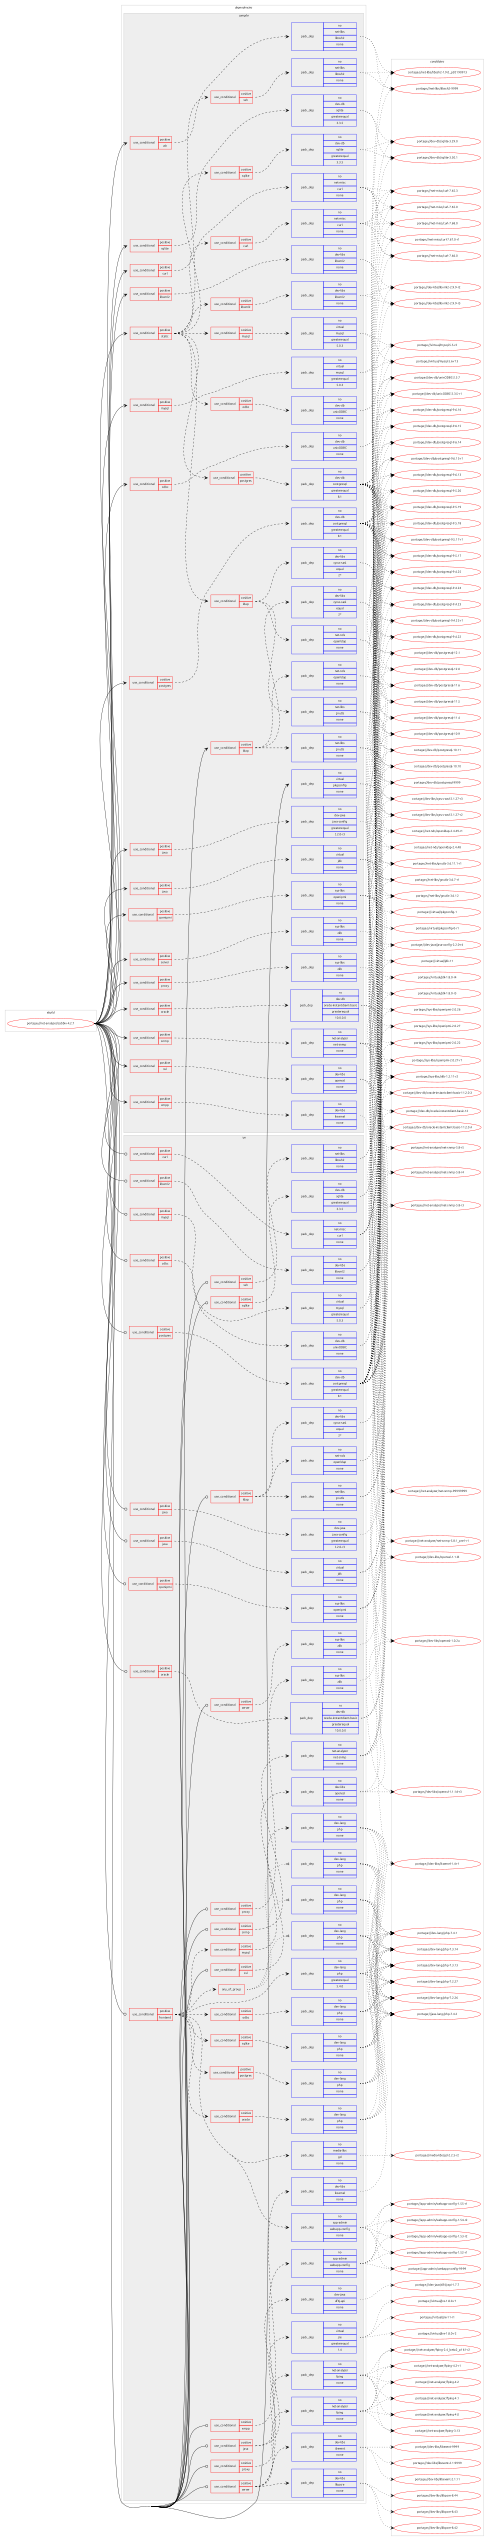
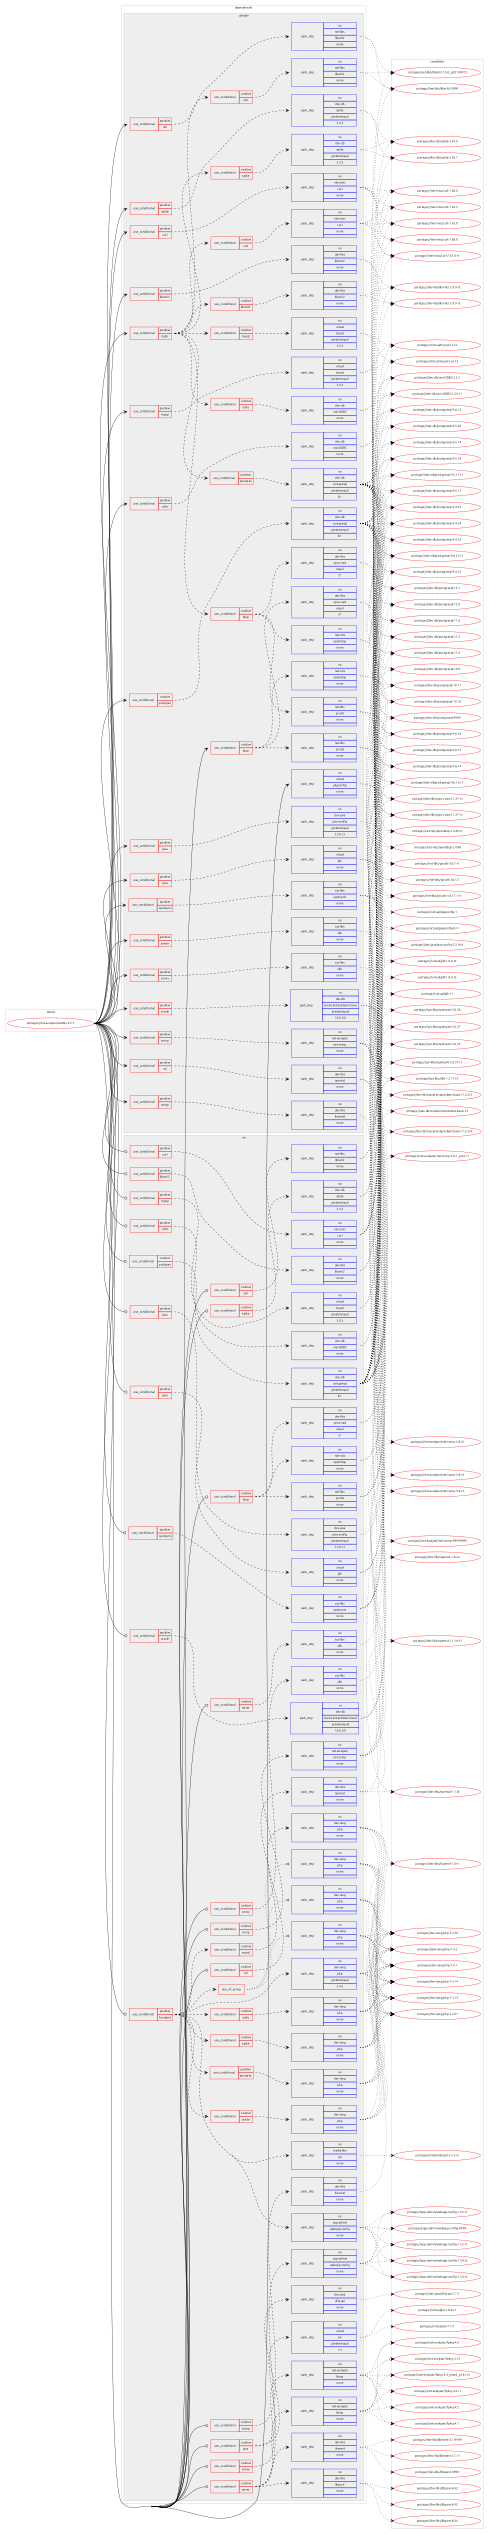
(437, 2334) -> none
